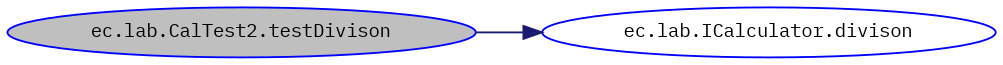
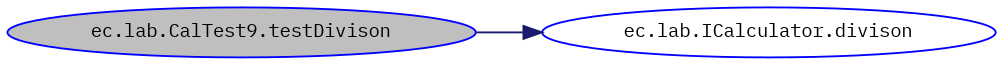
(242, 32) -> (242, 32)
